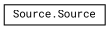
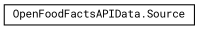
(55, 15) -> (99, 15)
